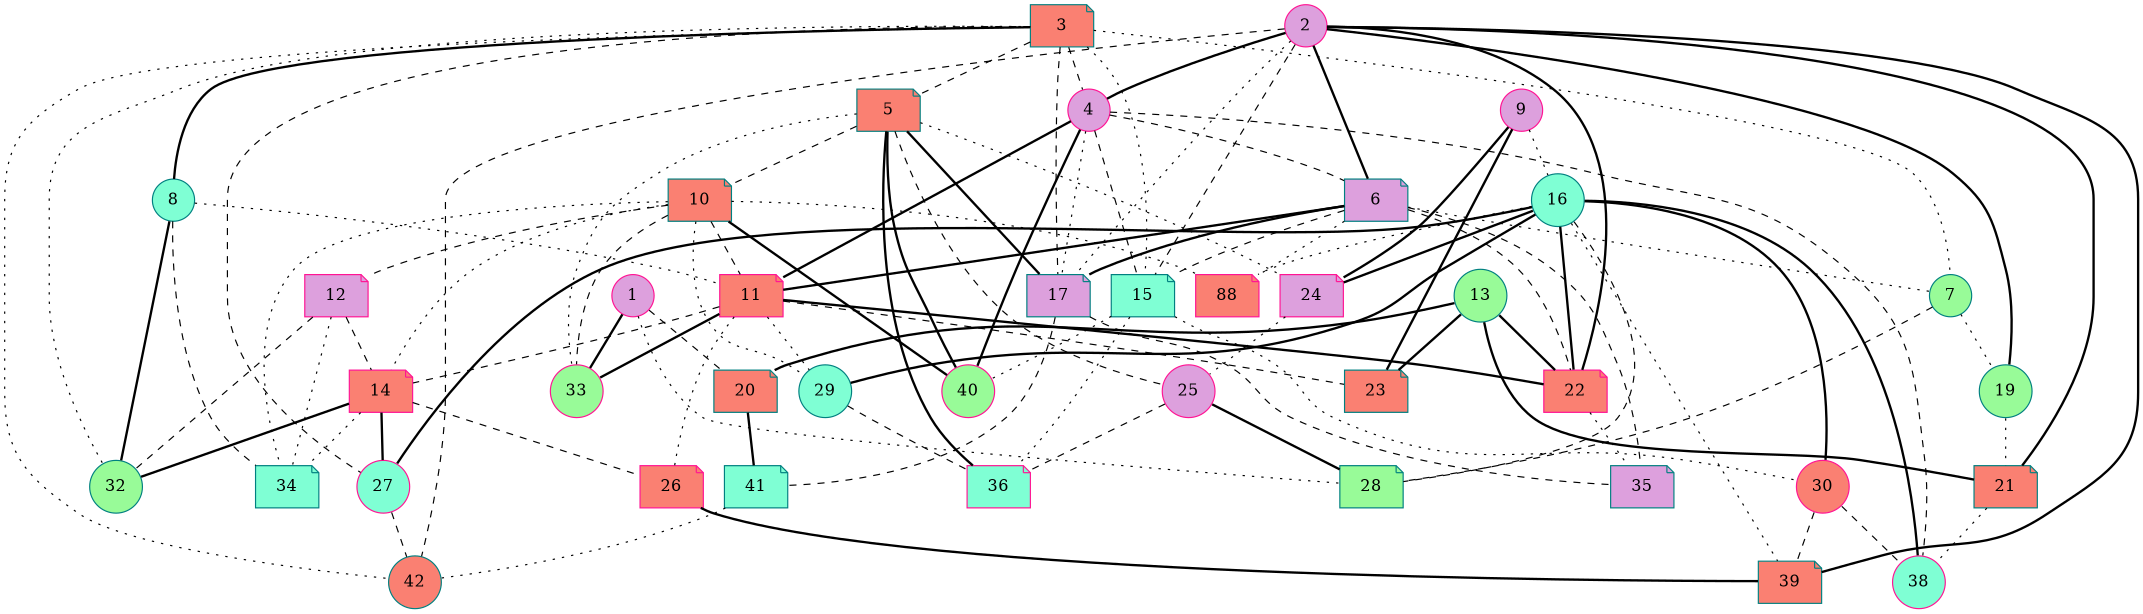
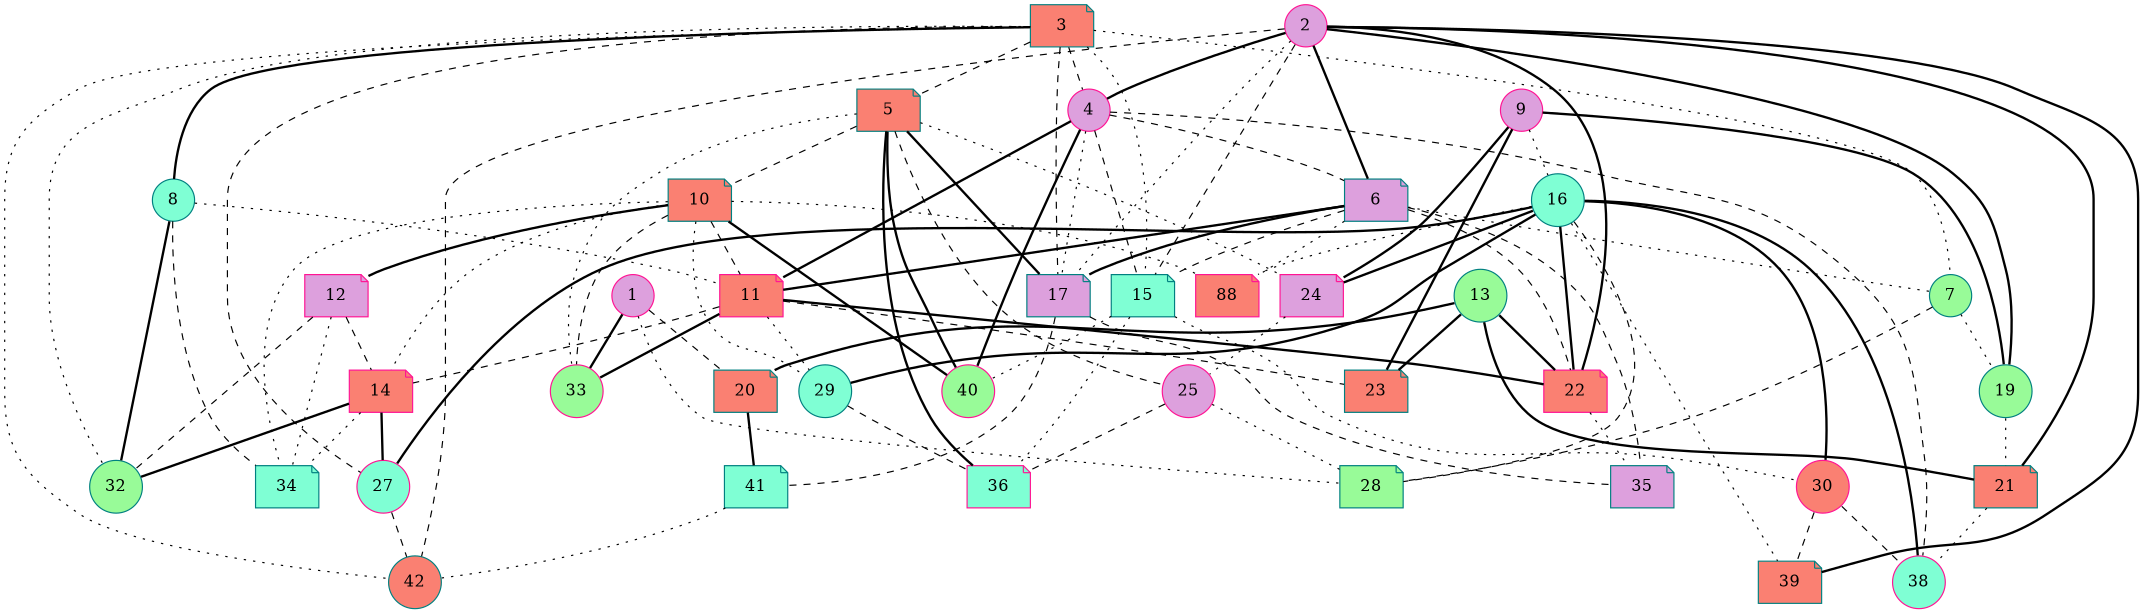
none -> (1779, 137)
(516, 232) -> (516, 232)
(1276, 437) -> (1276, 437)
(672, 487) -> none
